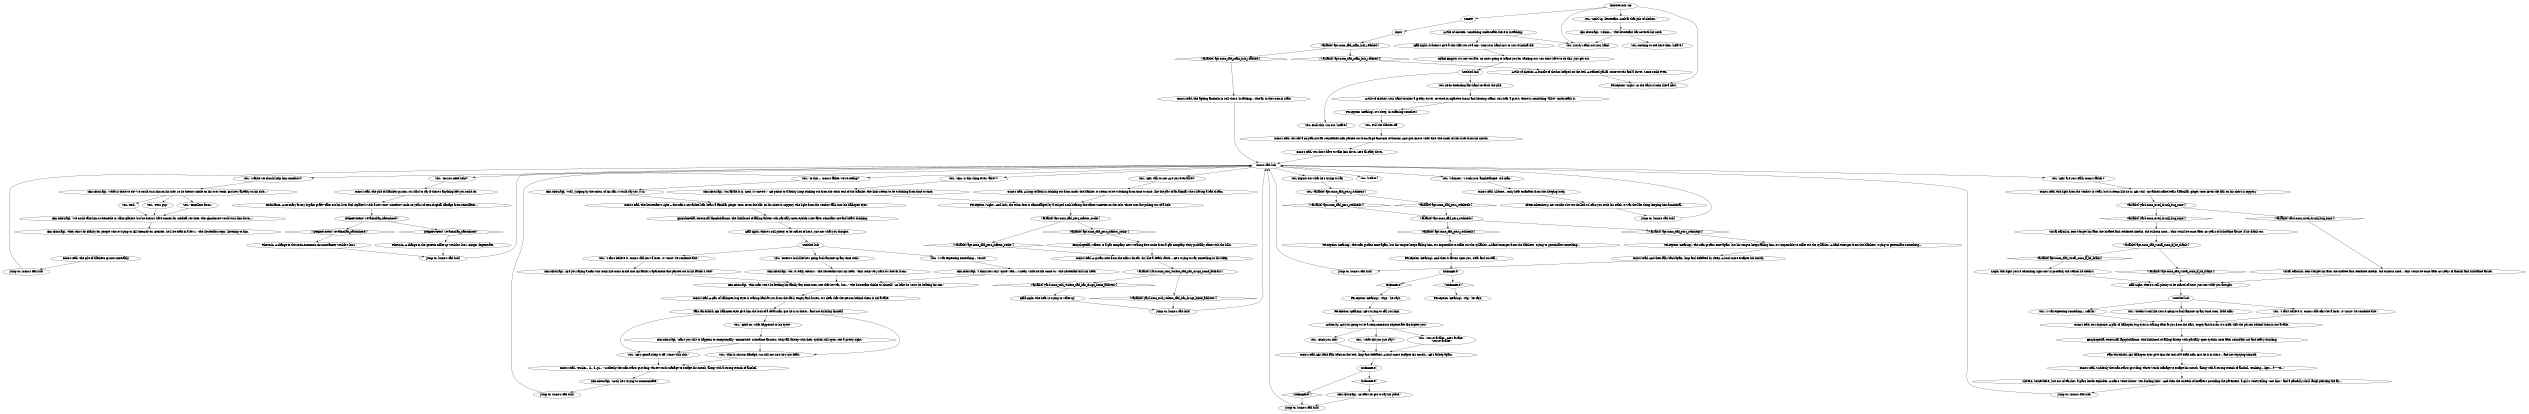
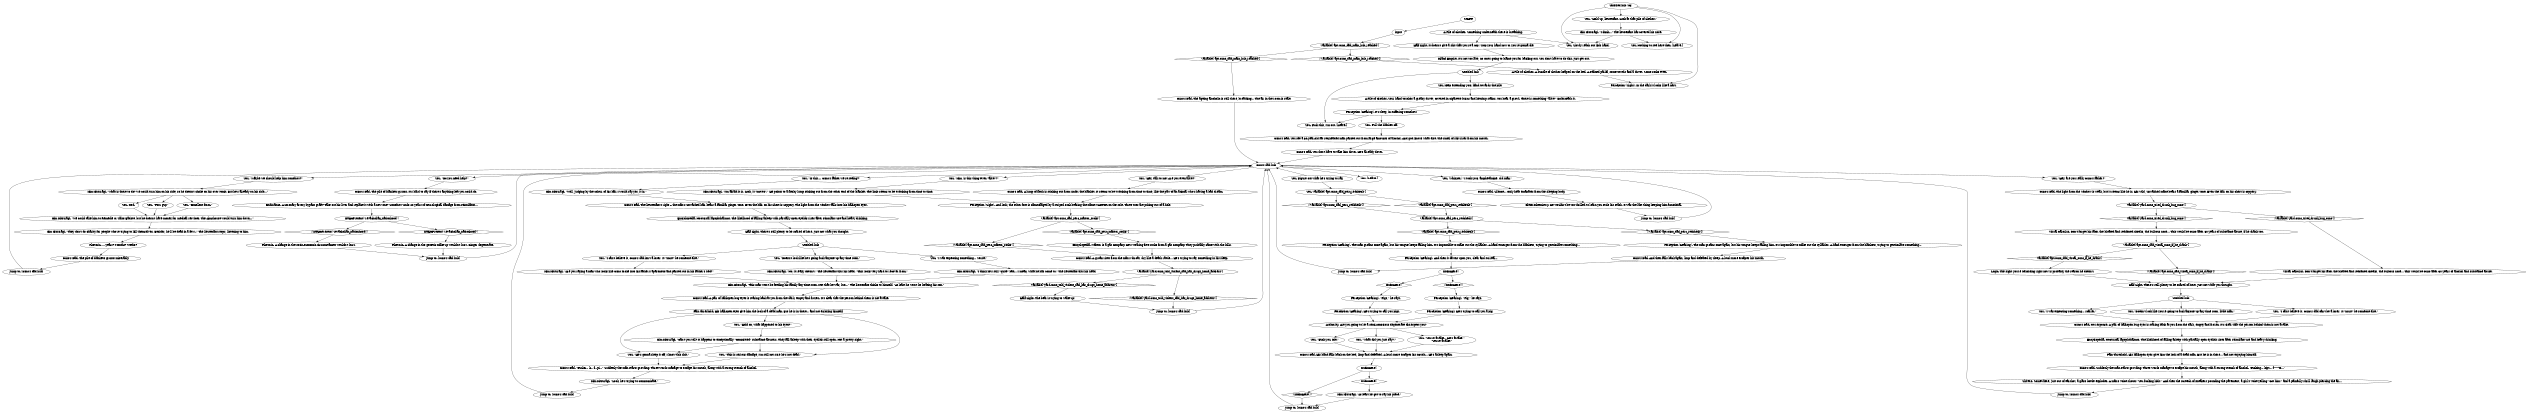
(1542, 13) -> (1670, 15)
(1588, 46) -> (1588, 46)
(1470, 86) -> (1470, 86)
none -> (1354, 119)
(1289, 172) -> (1292, 172)
none -> (113, 245)
none -> (1460, 312)
